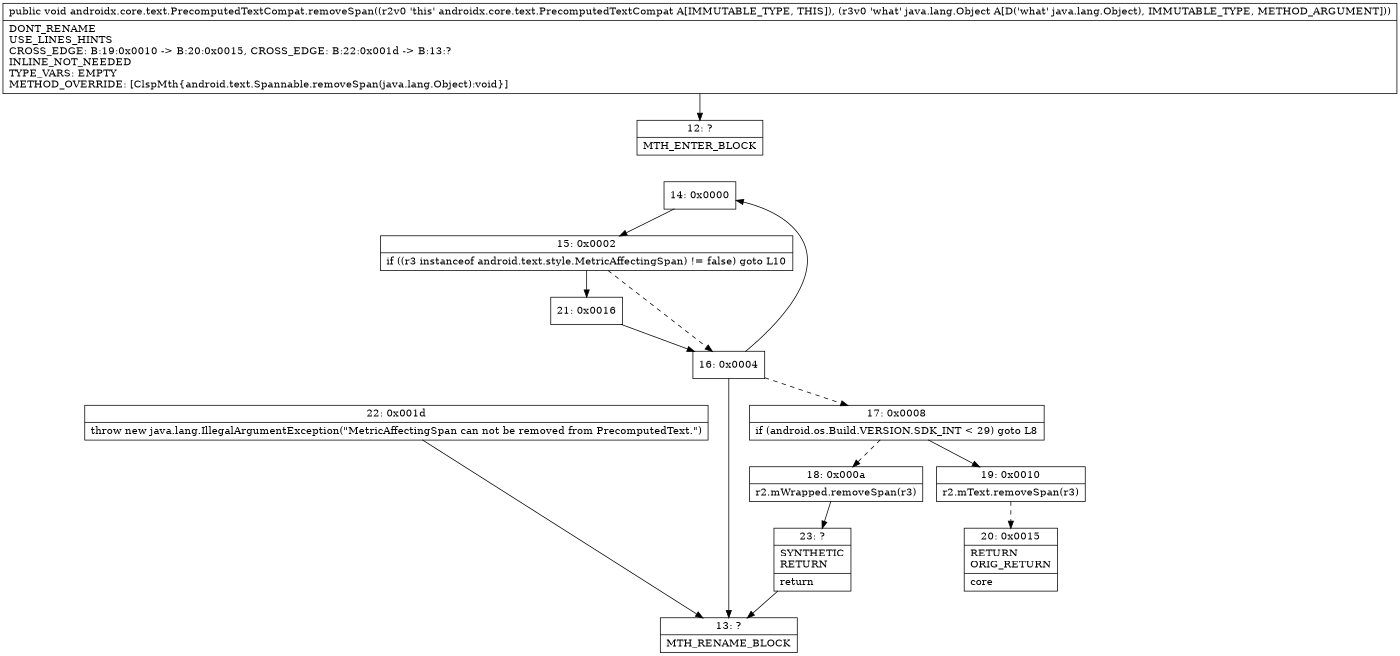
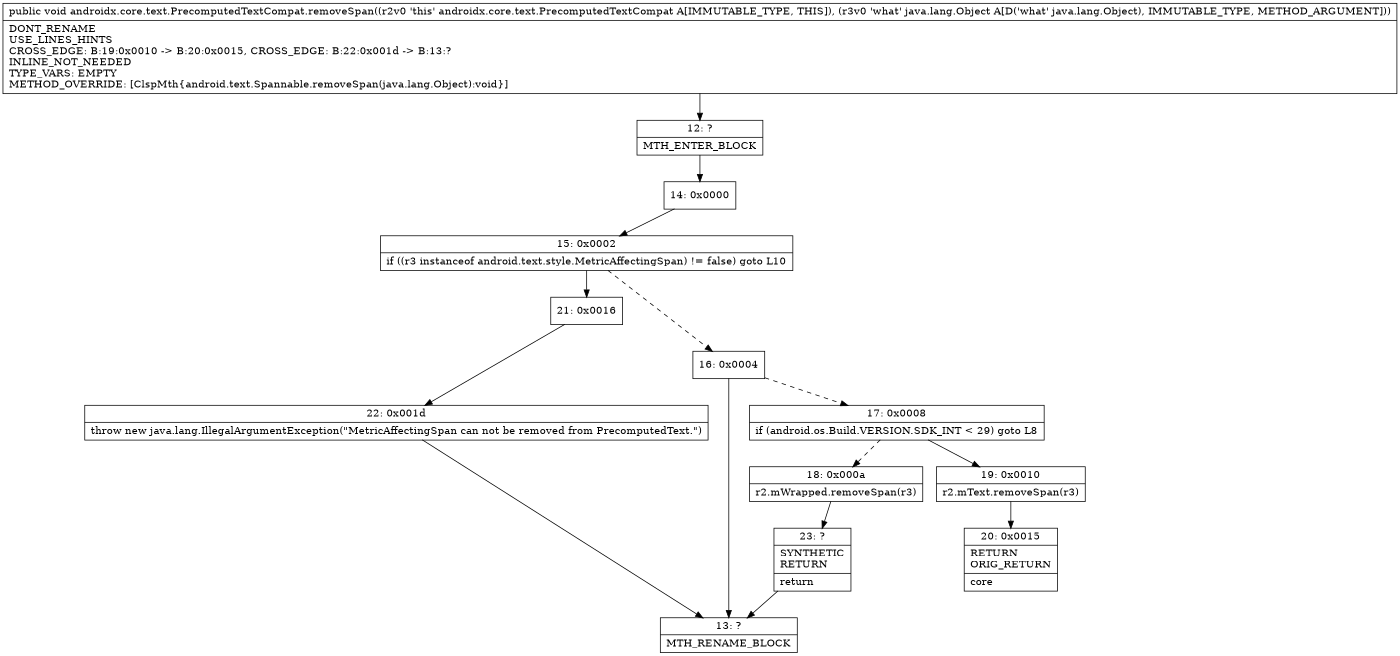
(806, 270) -> (700, 165)
(654, 337) -> (498, 363)
(1011, 511) -> (1011, 511)
